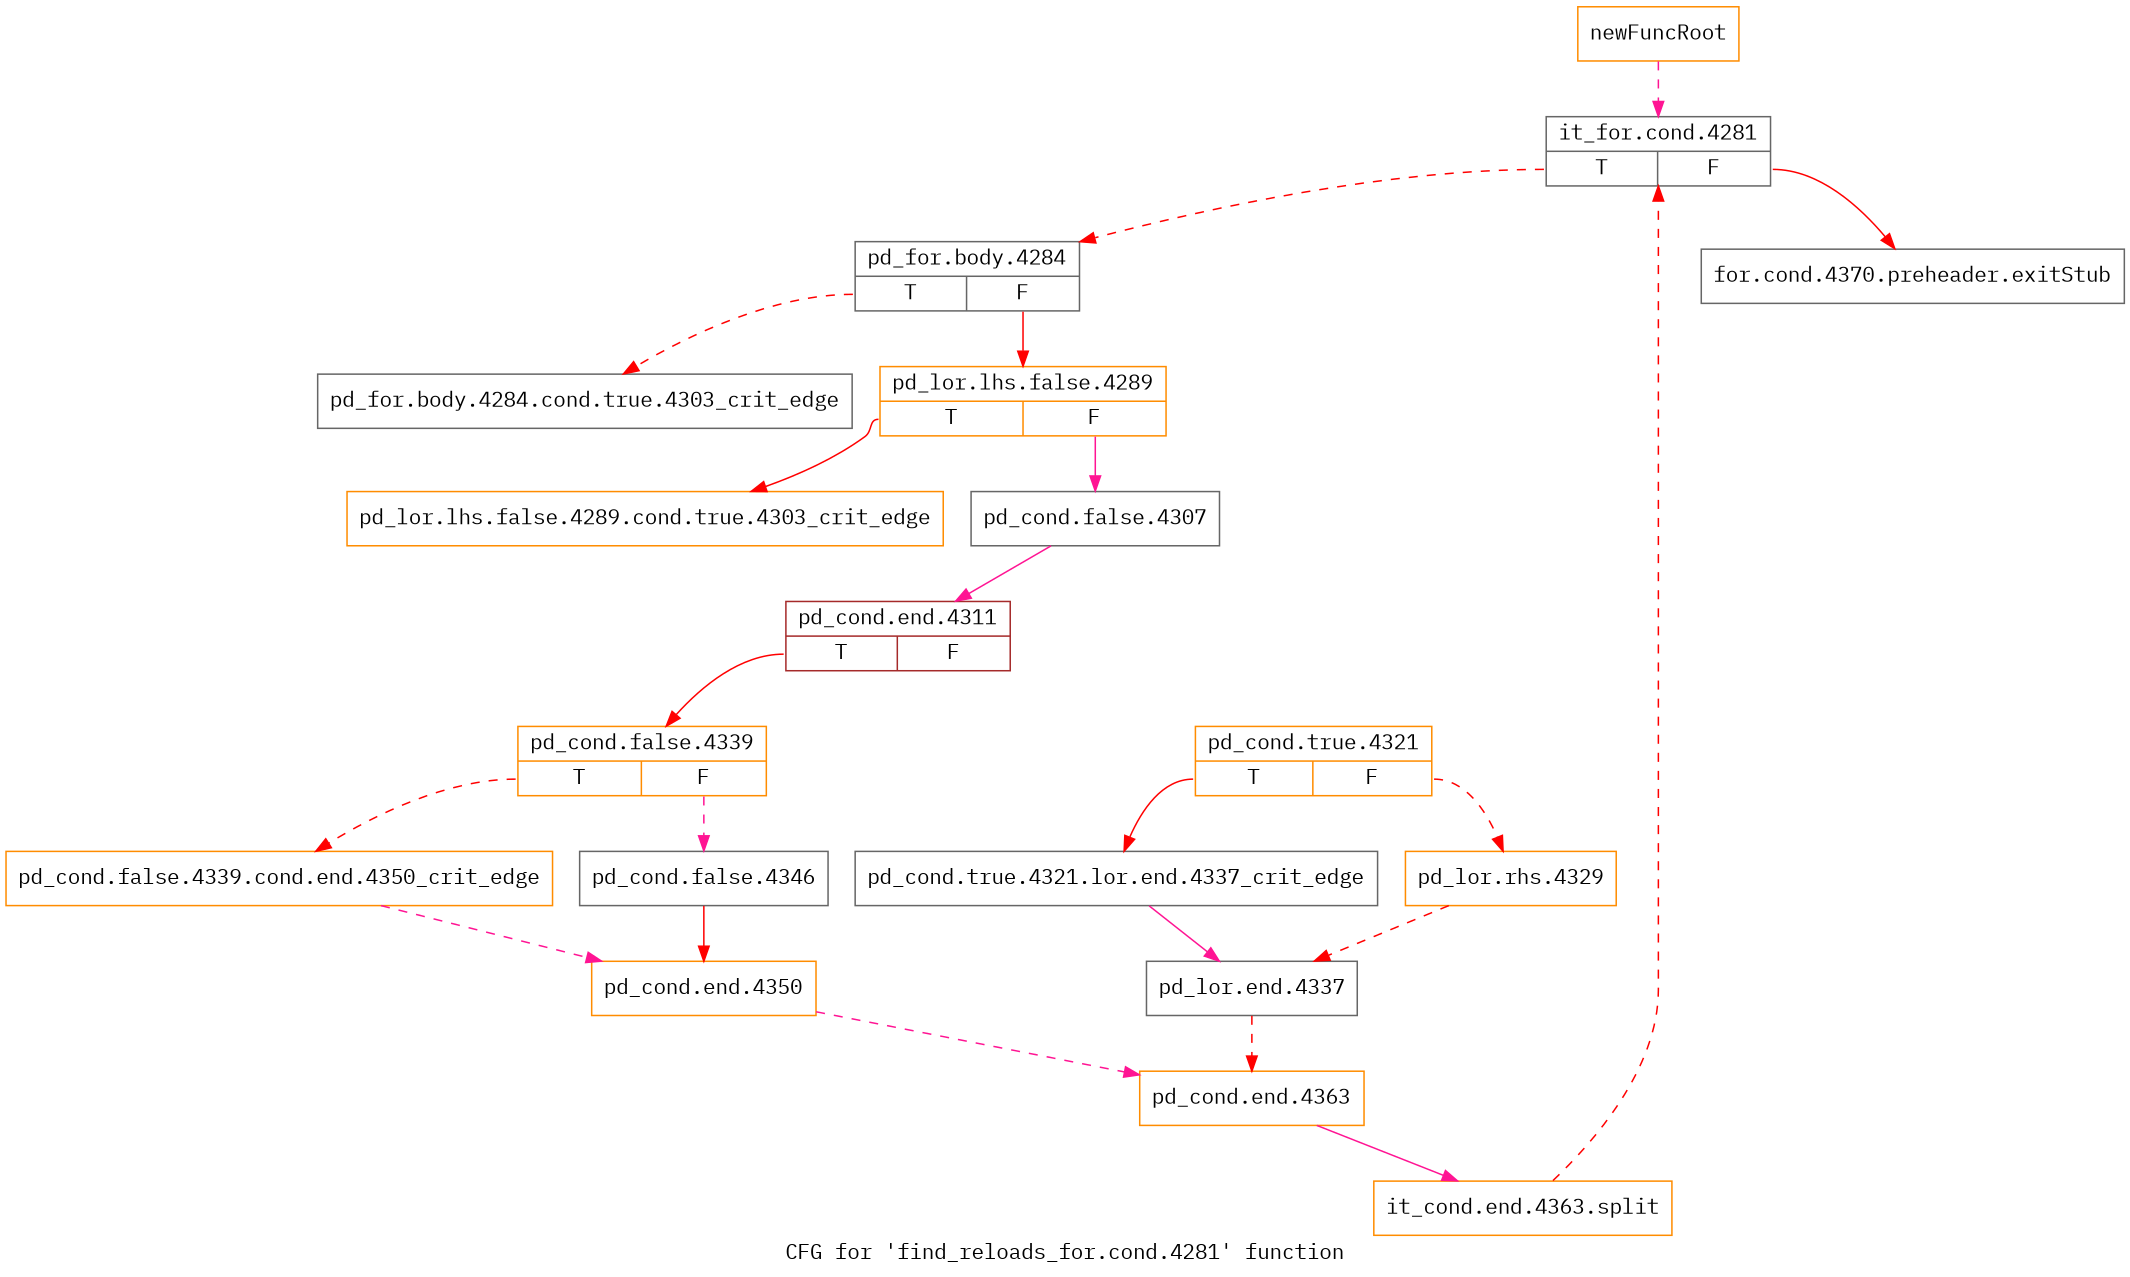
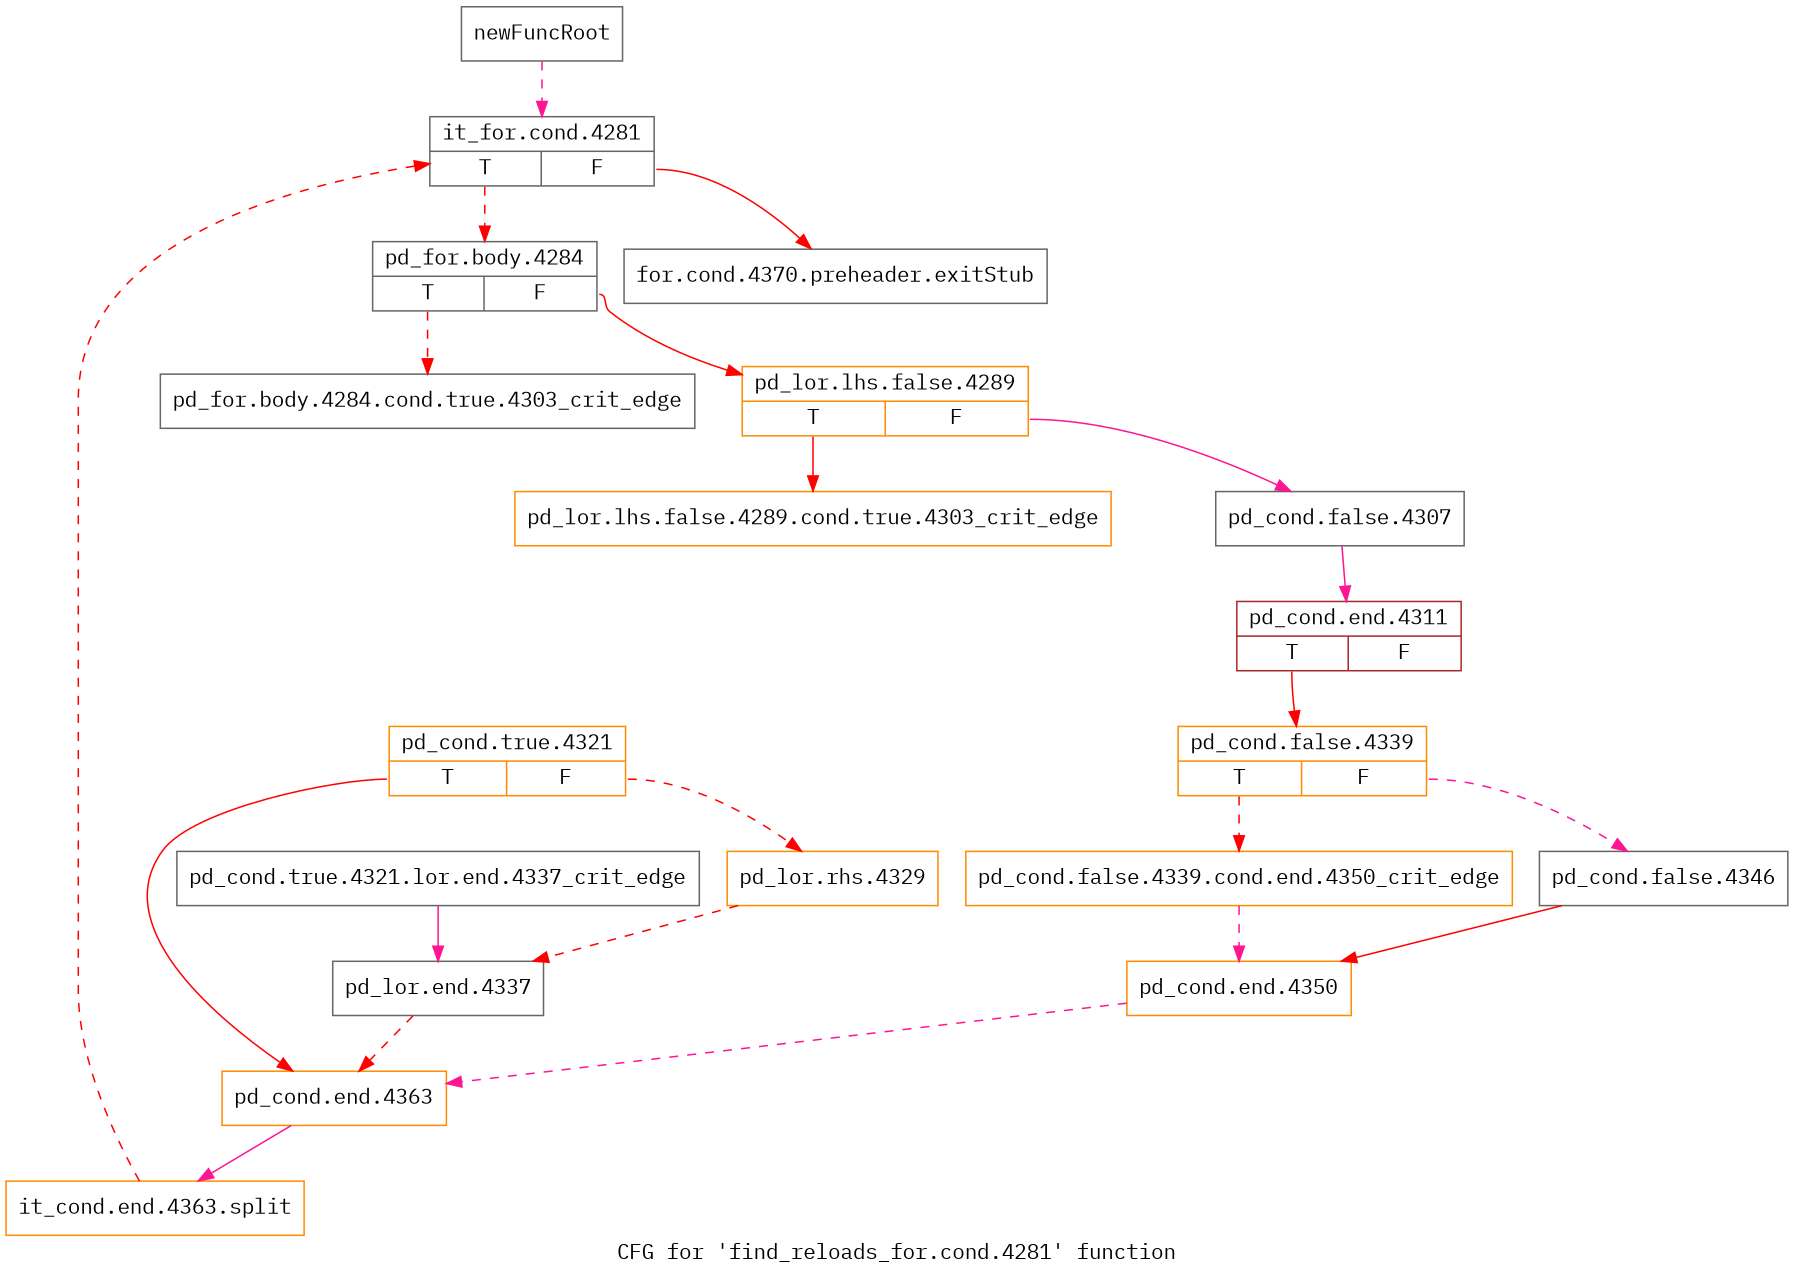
(1658, 34) -> (542, 34)
(1154, 799) -> (157, 863)
